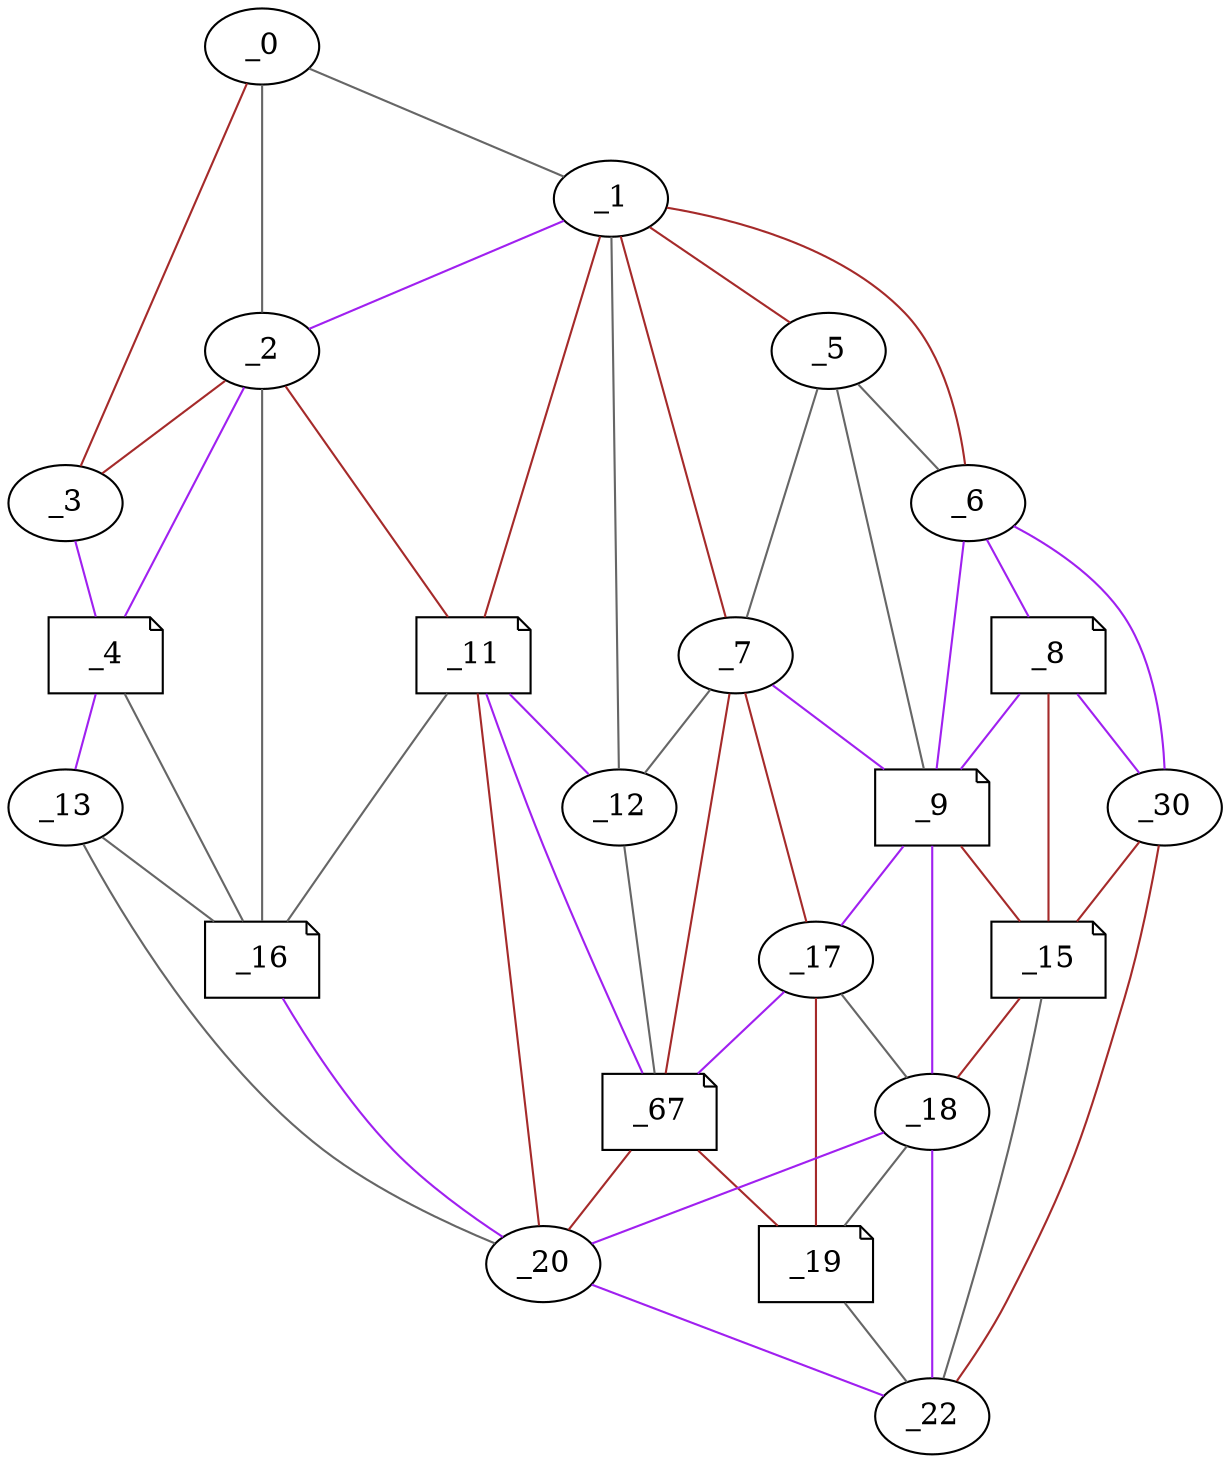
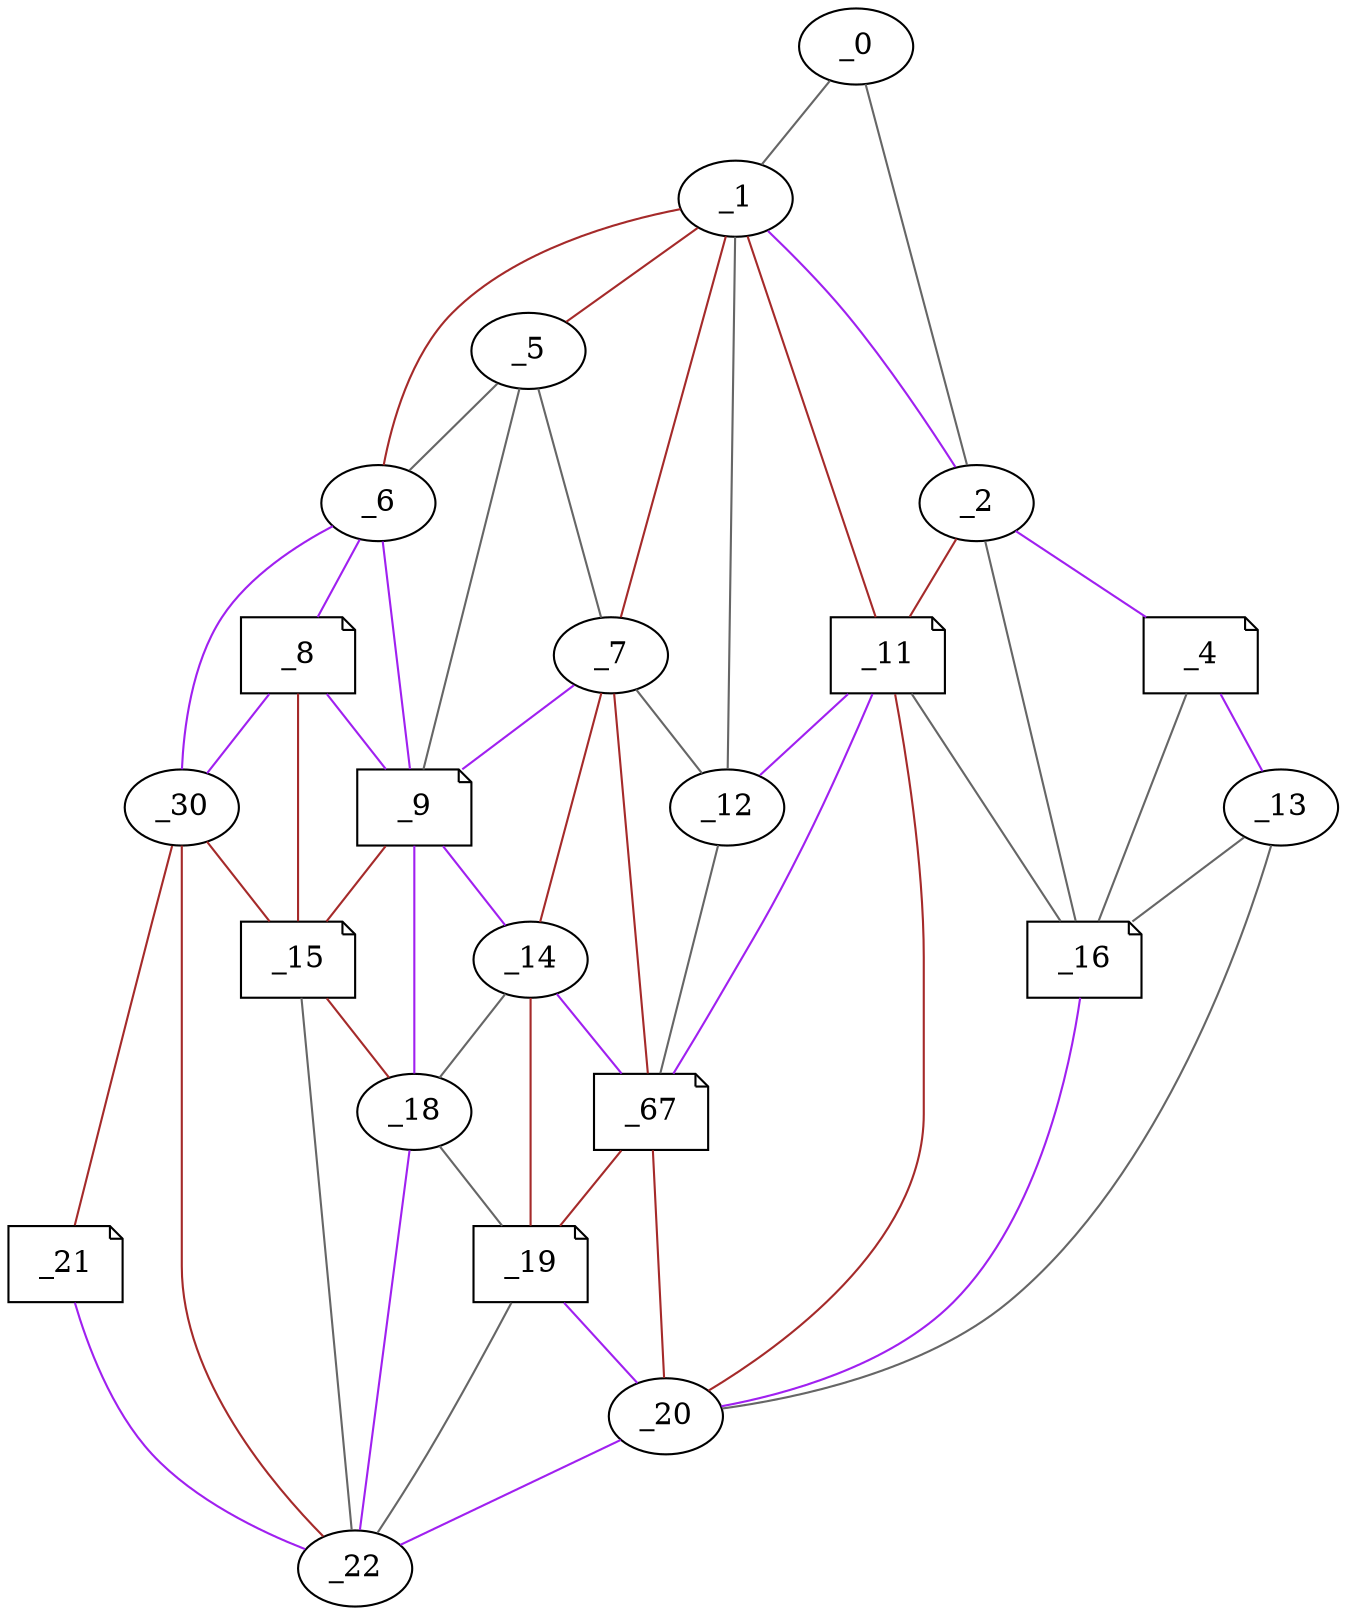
(66, 503) -> none
(816, 960) -> (531, 960)
(752, 1182) -> (601, 1343)
none -> (66, 1264)
